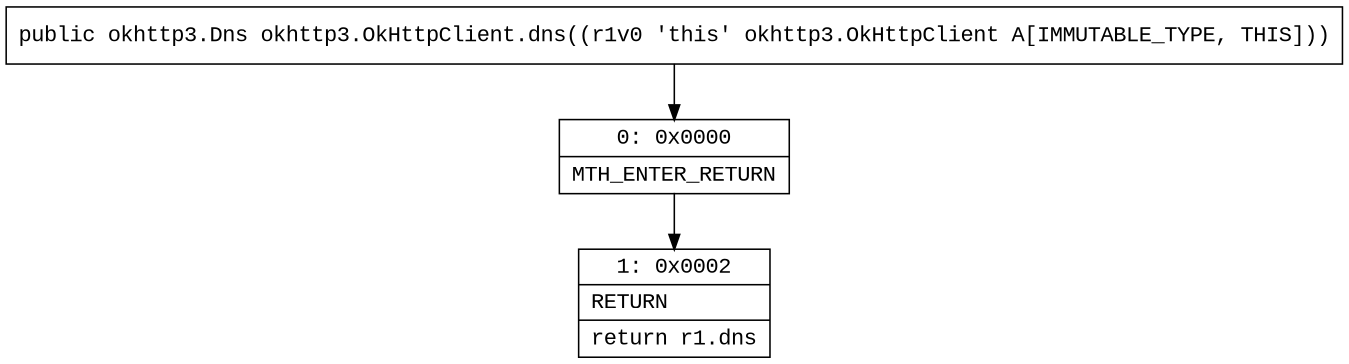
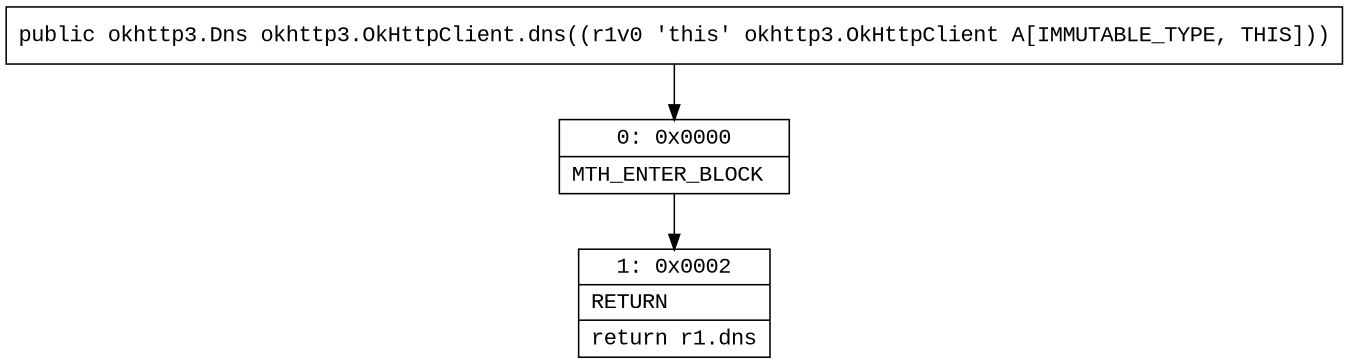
(674, 174) -> (667, 174)
